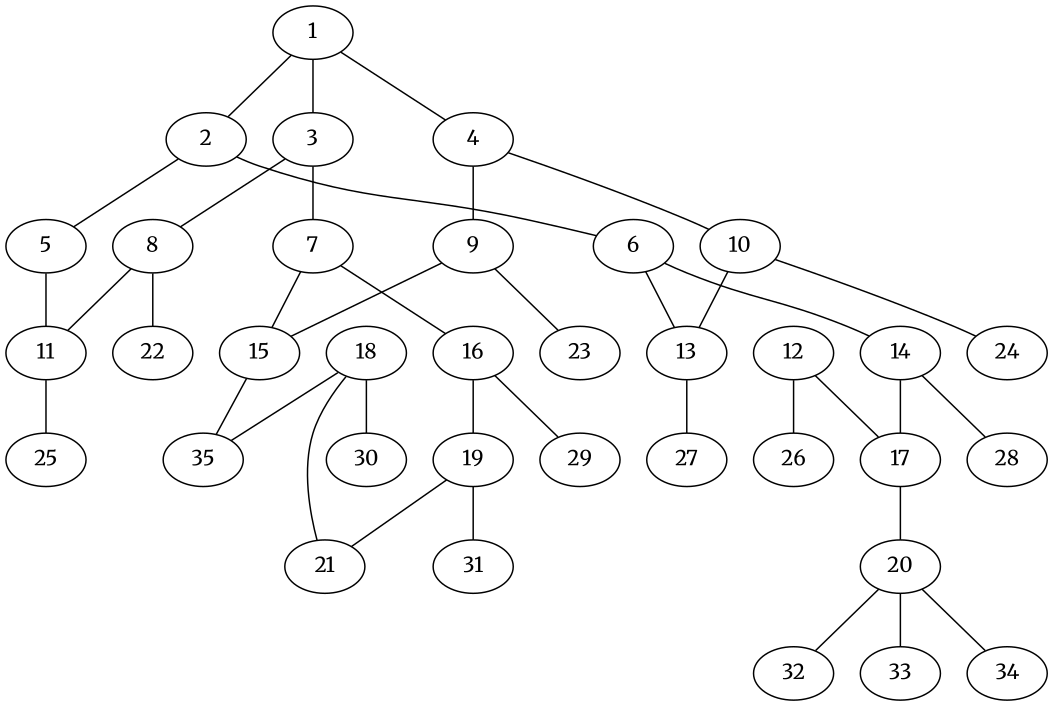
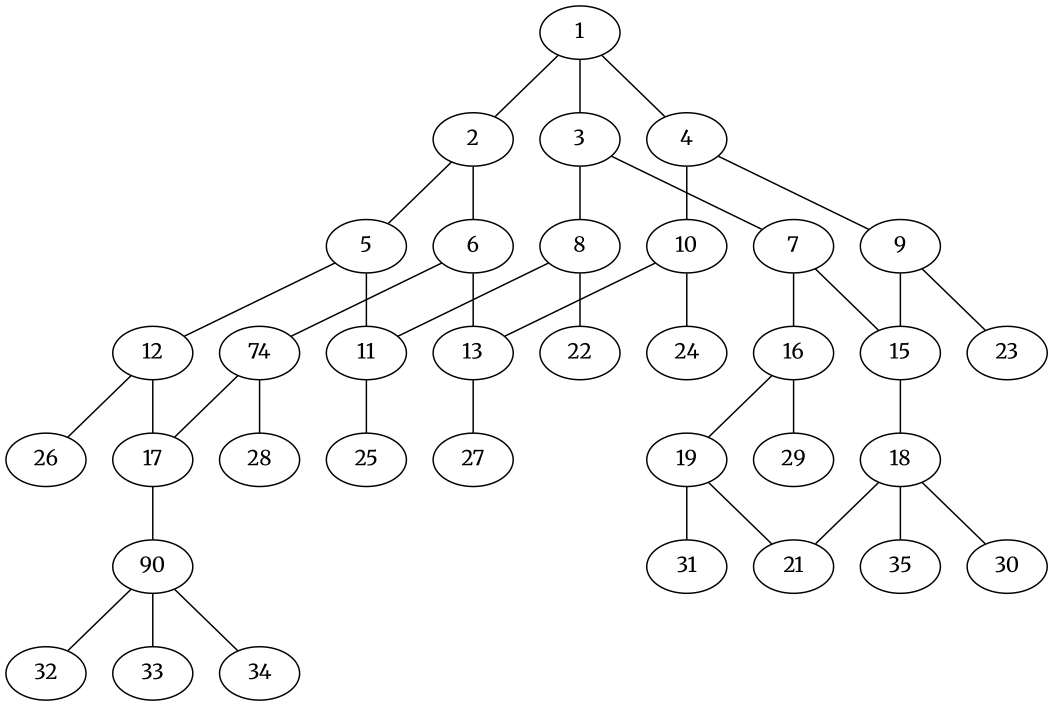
none -> (260, 300)
(900, 353) -> (260, 353)
(231, 406) -> (900, 407)
(900, 567) -> (153, 567)
